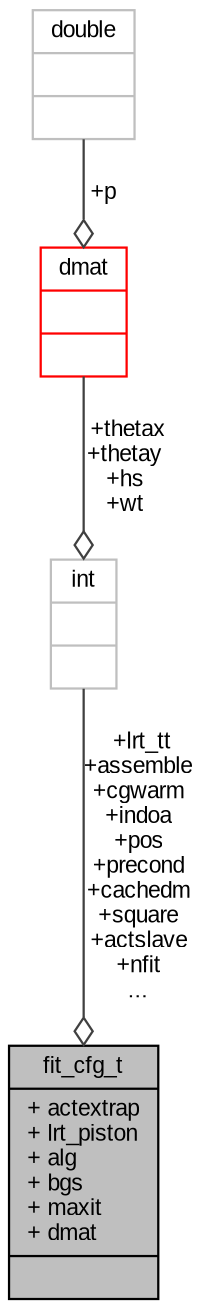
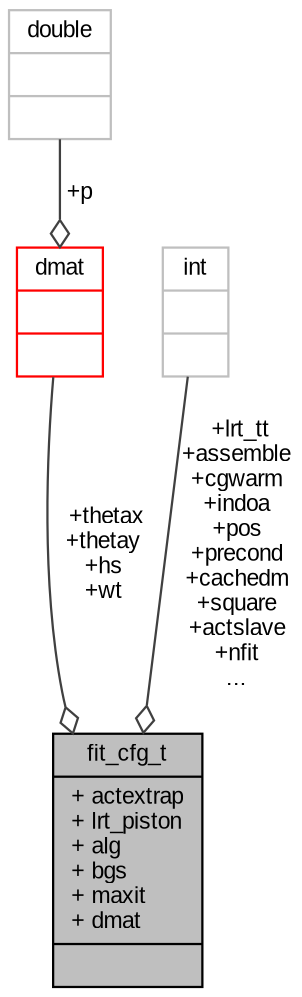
(84, 454) -> (48, 542)
